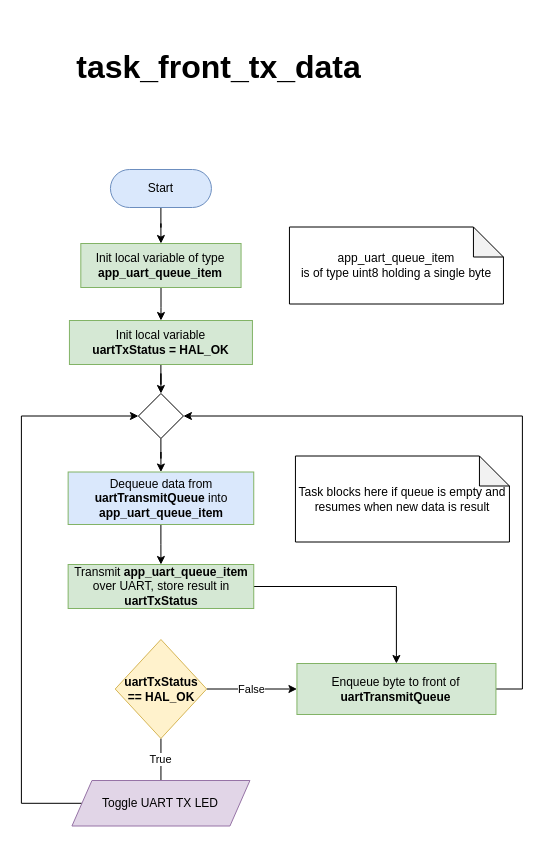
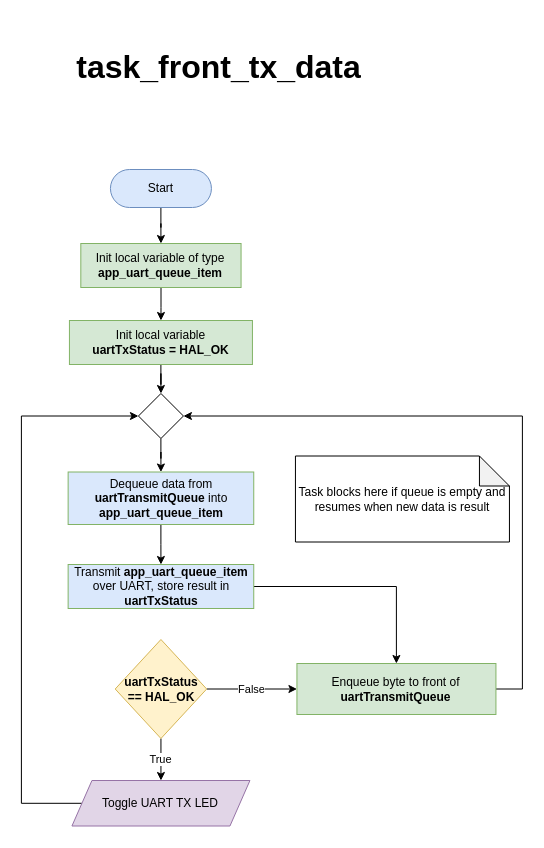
(396, 266) -> none
(161, 587) -> (161, 587)
(161, 774) -> (161, 772)
